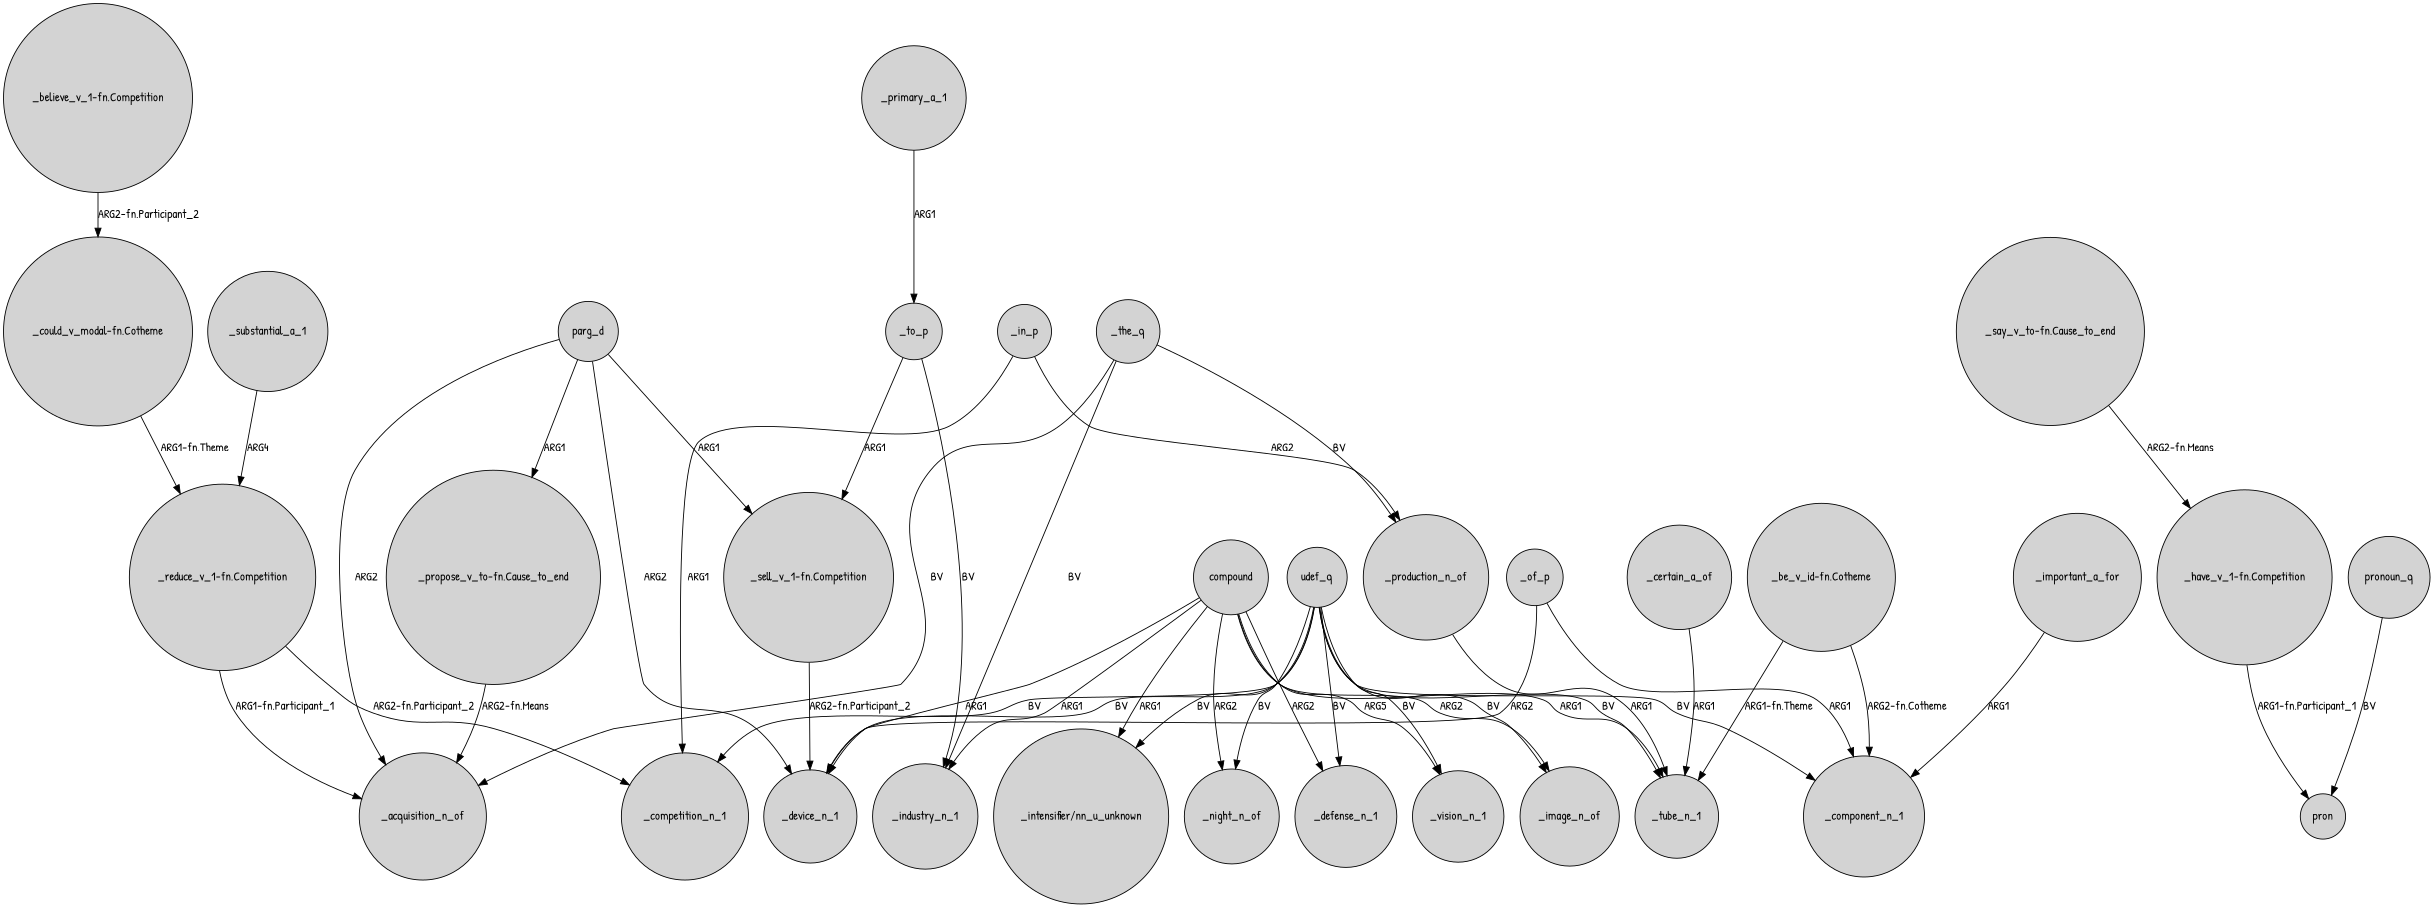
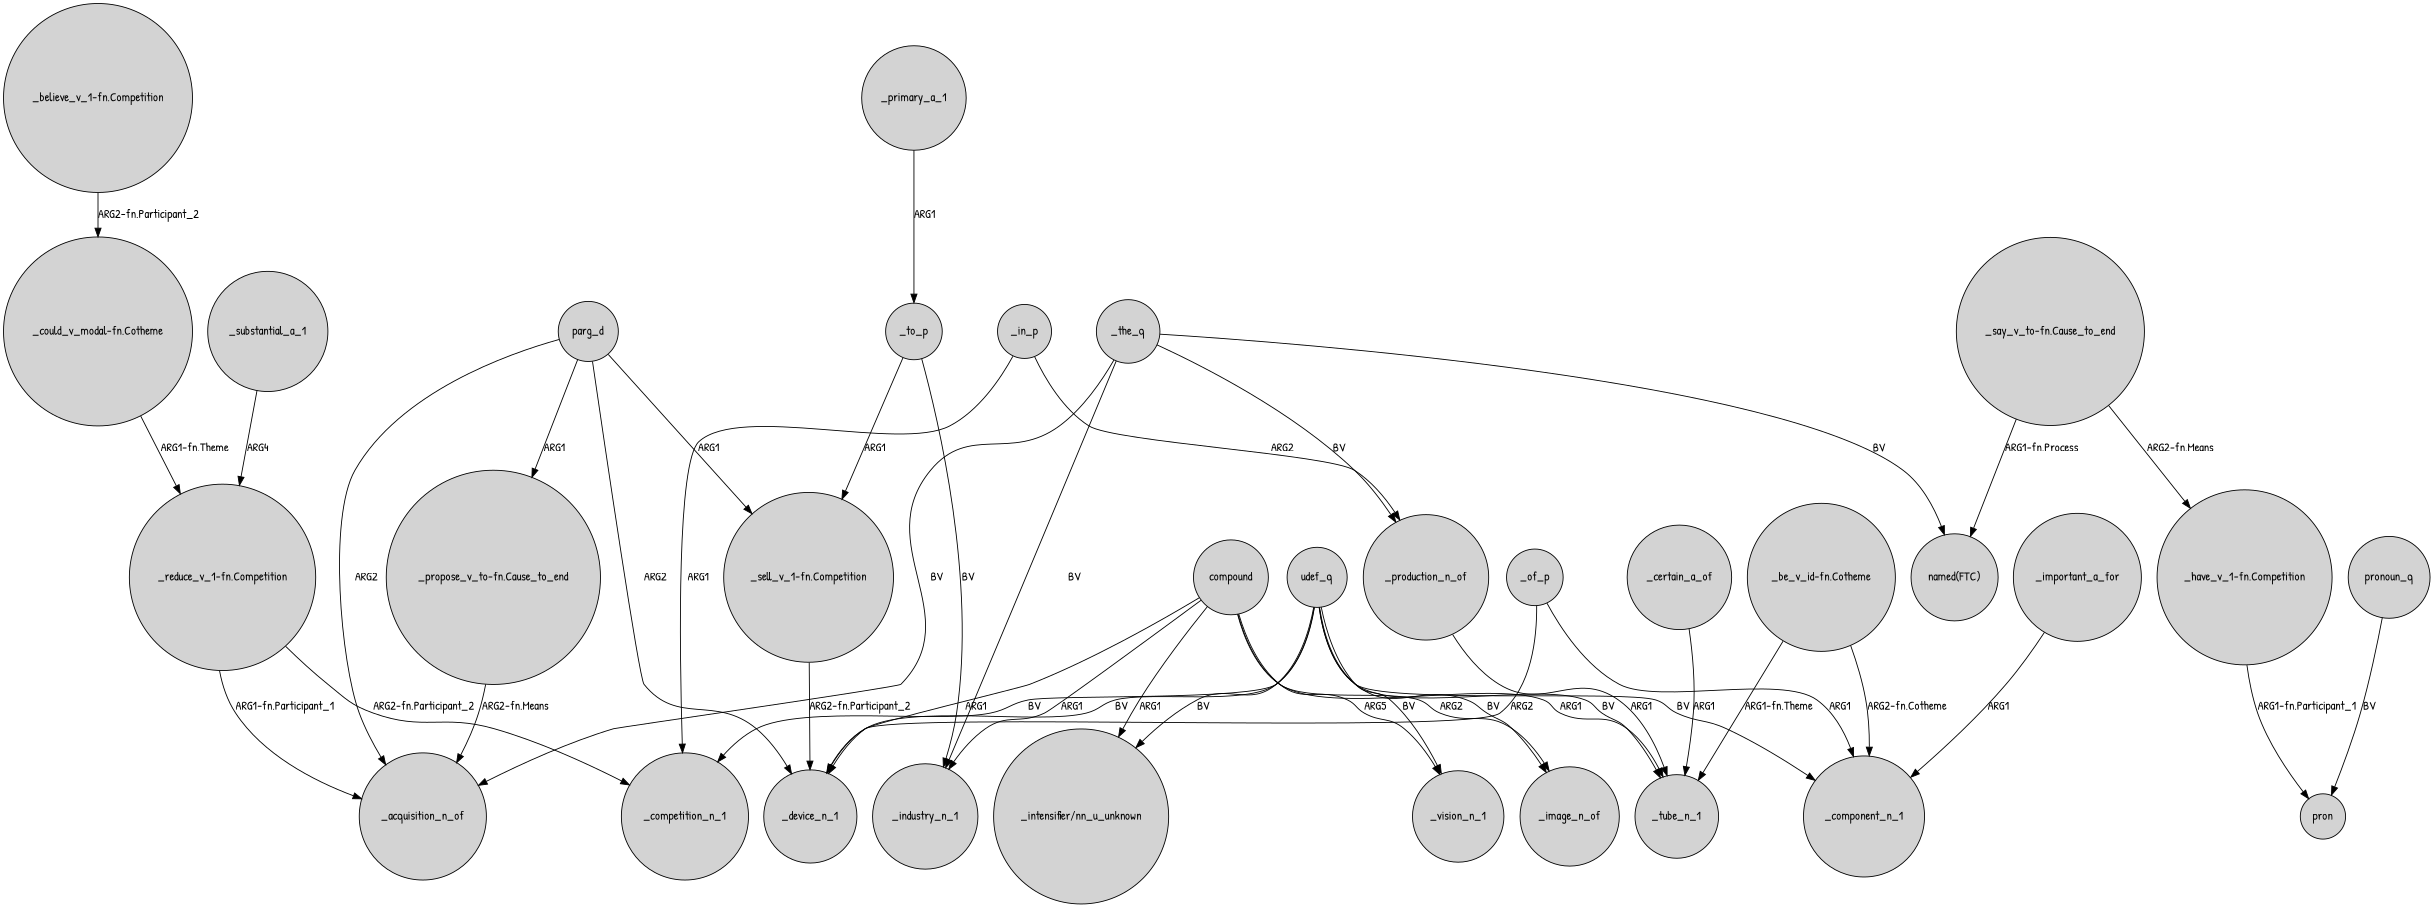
none -> (1955, 577)
(1232, 816) -> none
(1346, 816) -> none
